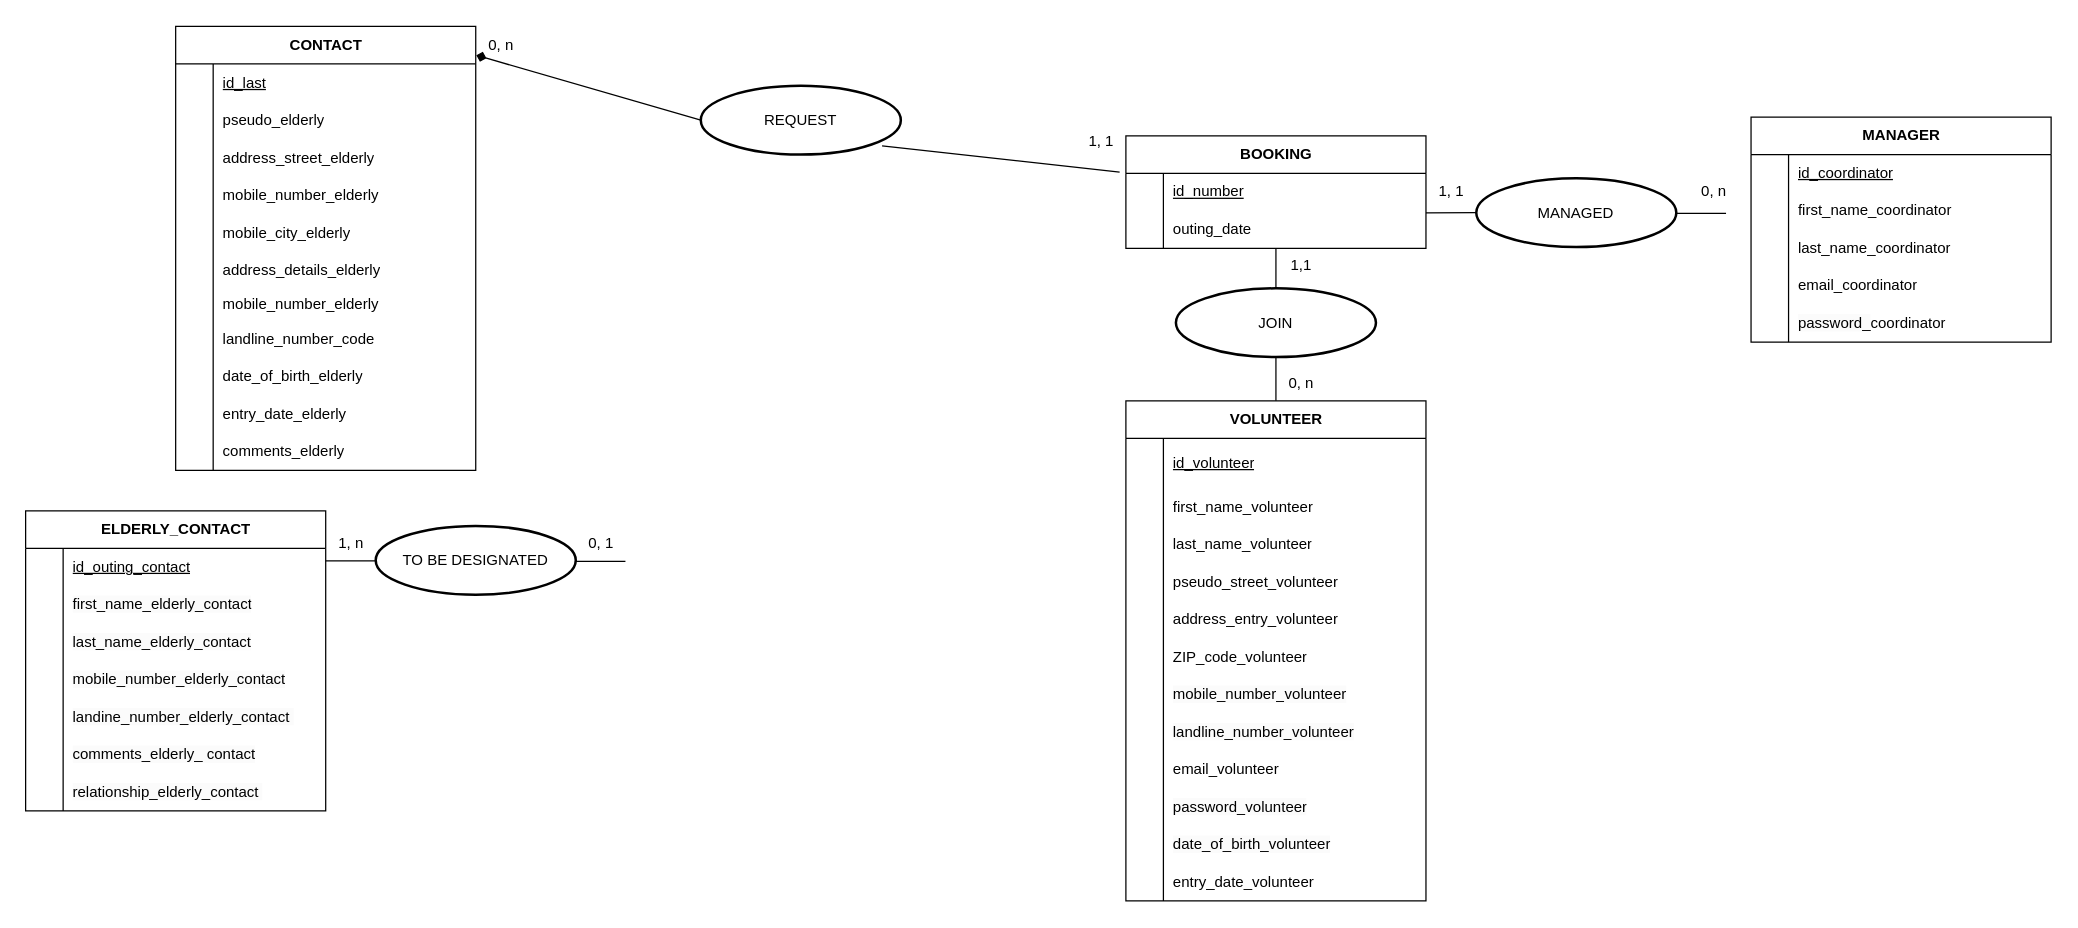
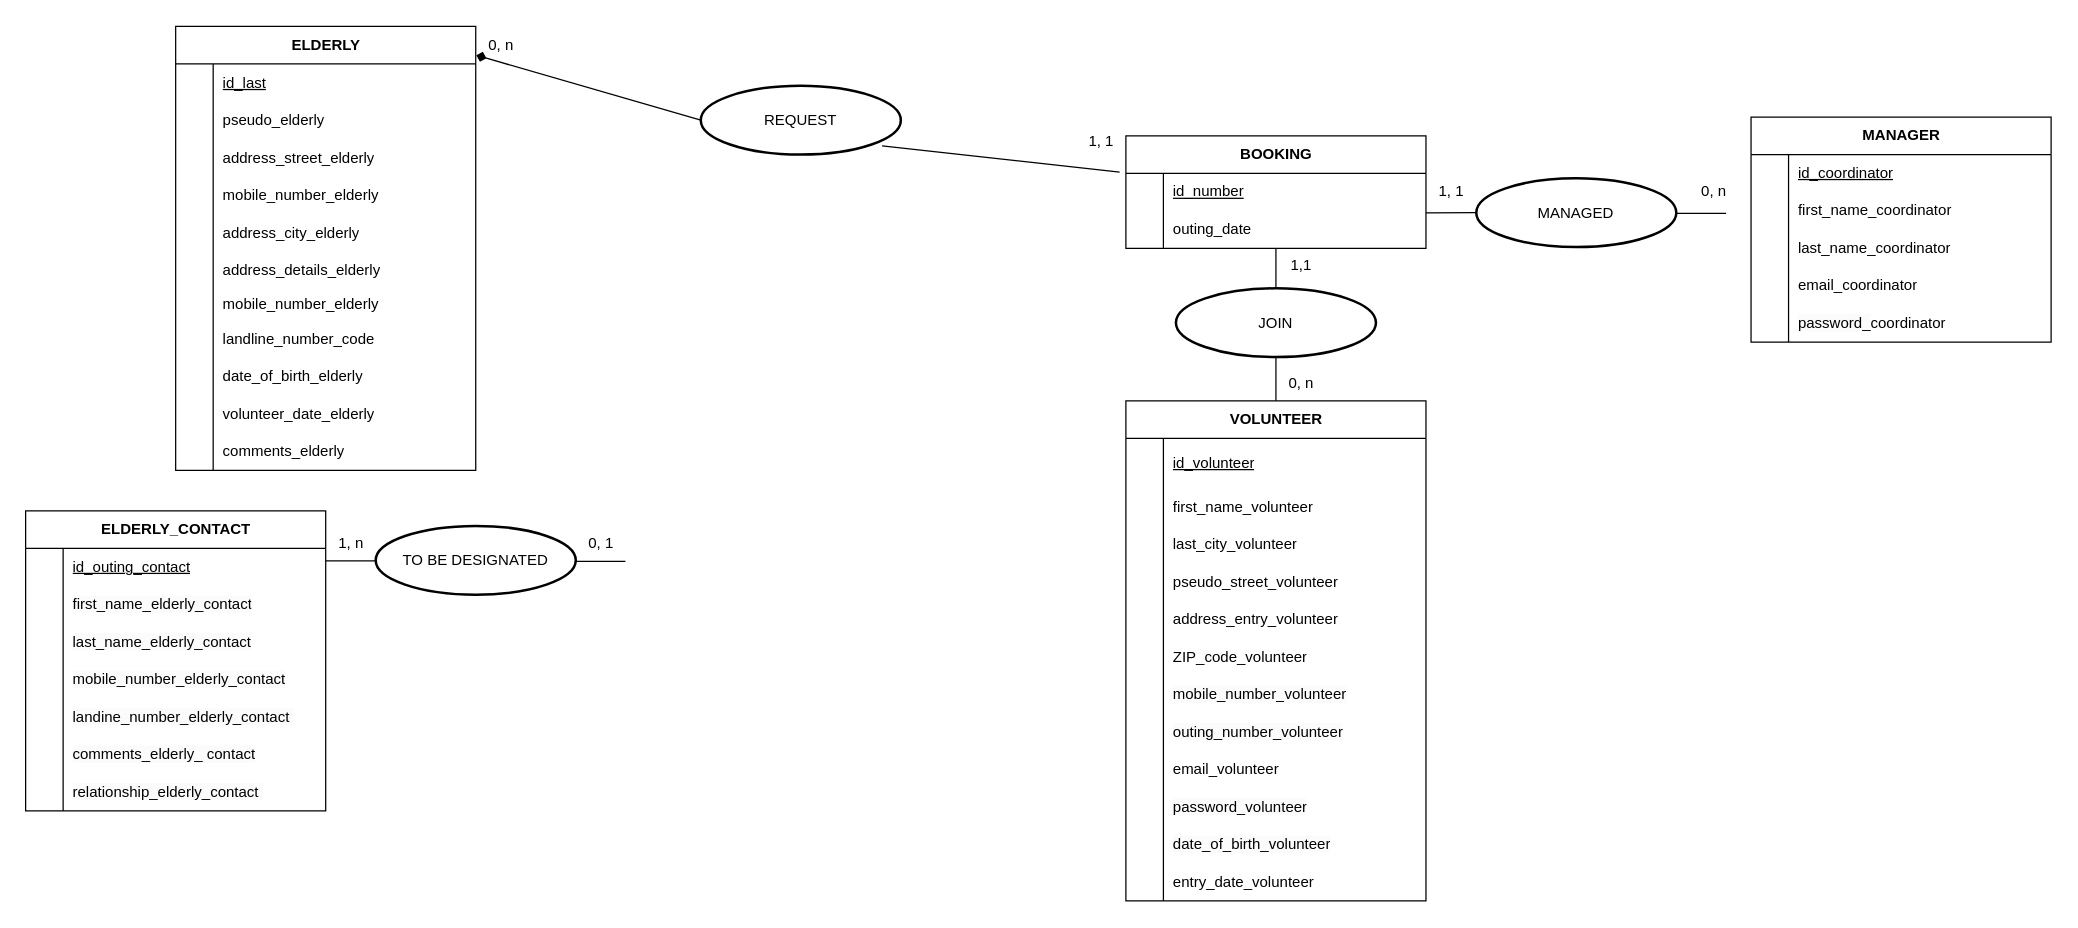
(326, 46) -> (326, 46)
(293, 233) -> (301, 233)
(295, 414) -> (310, 414)
(1249, 544) -> (1247, 544)
(1270, 732) -> (1266, 732)
